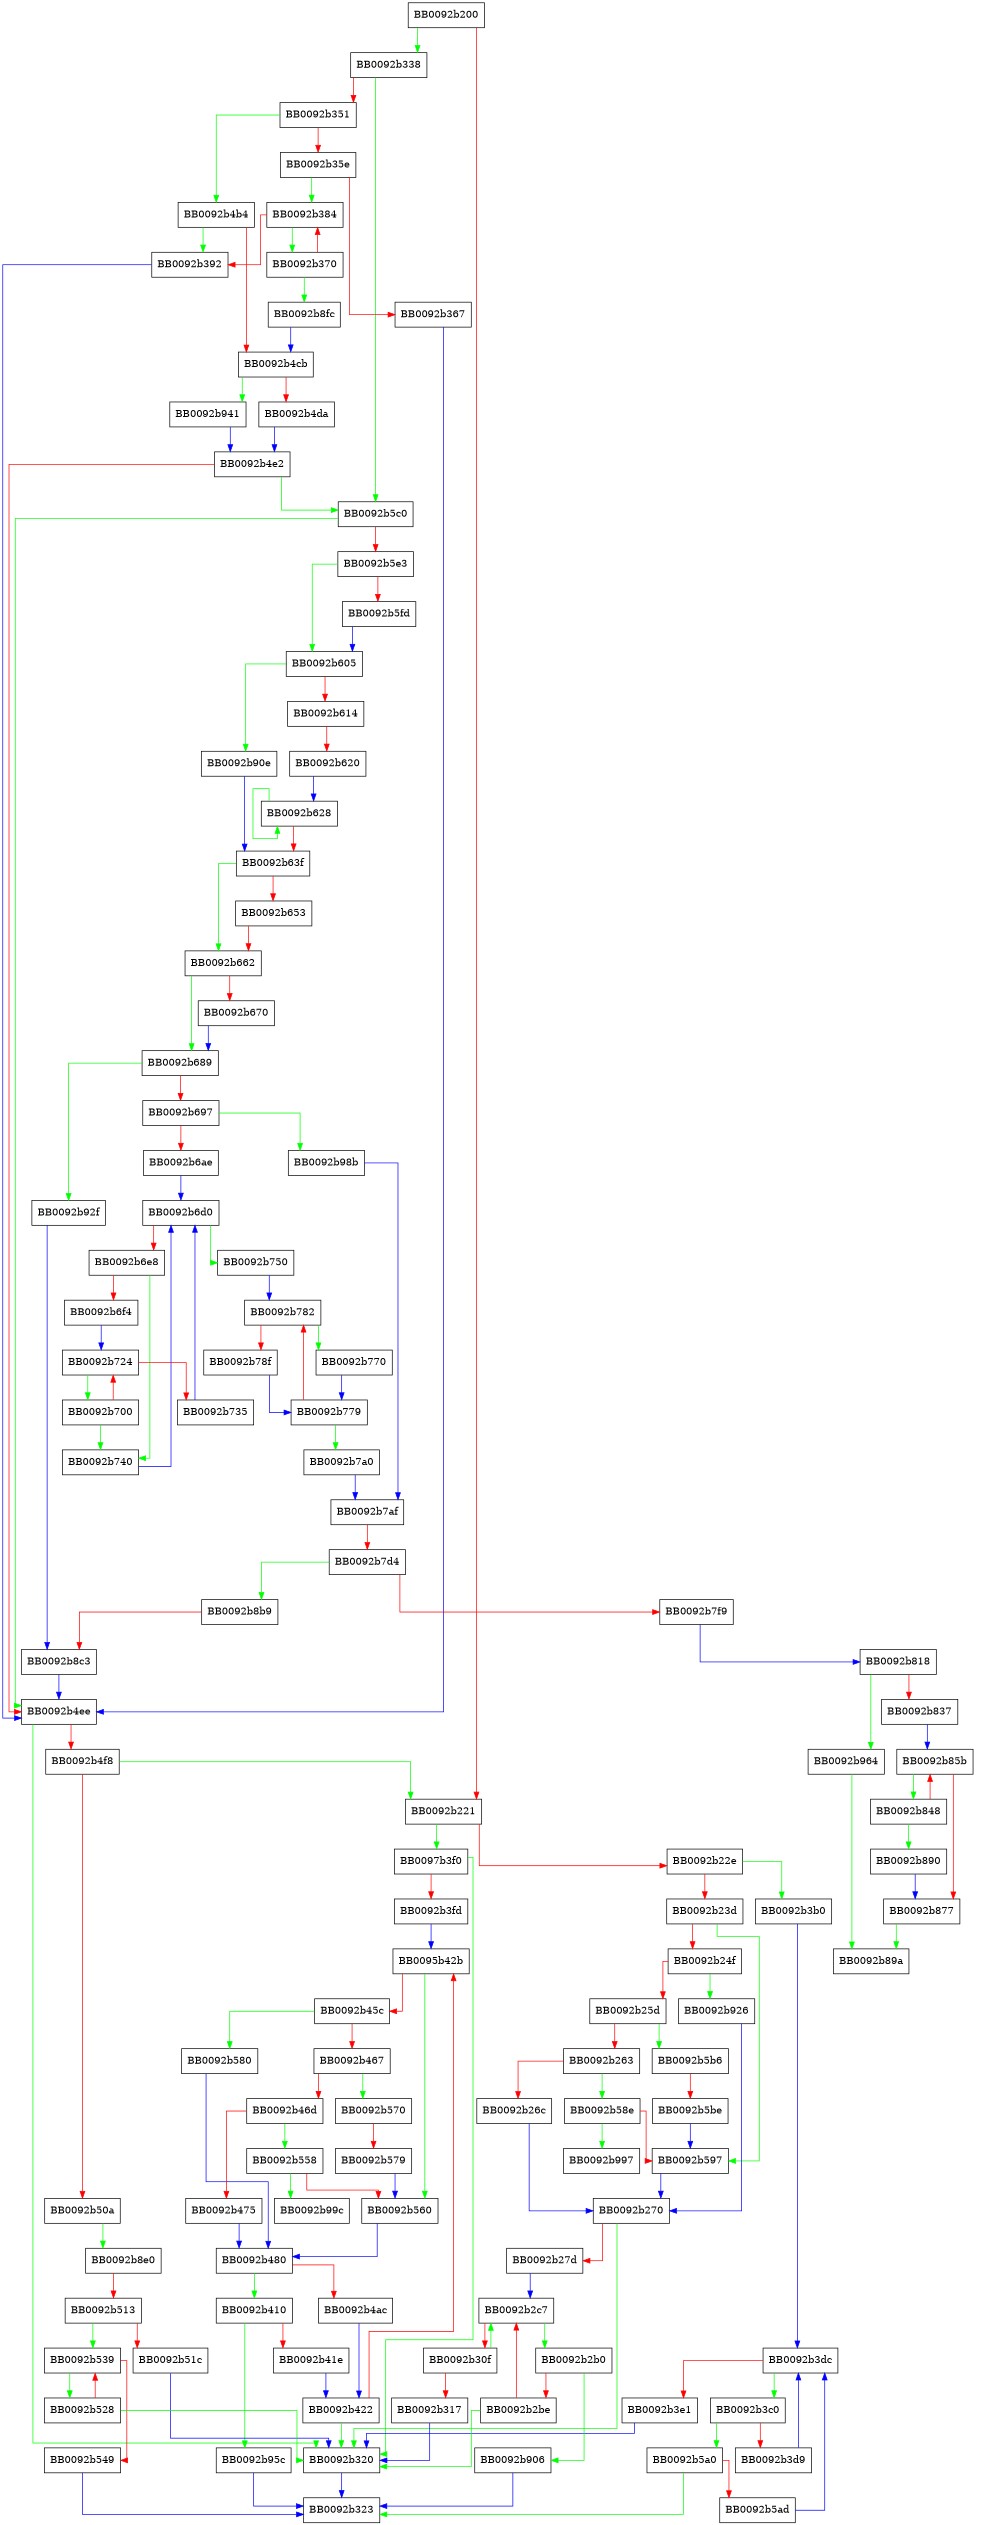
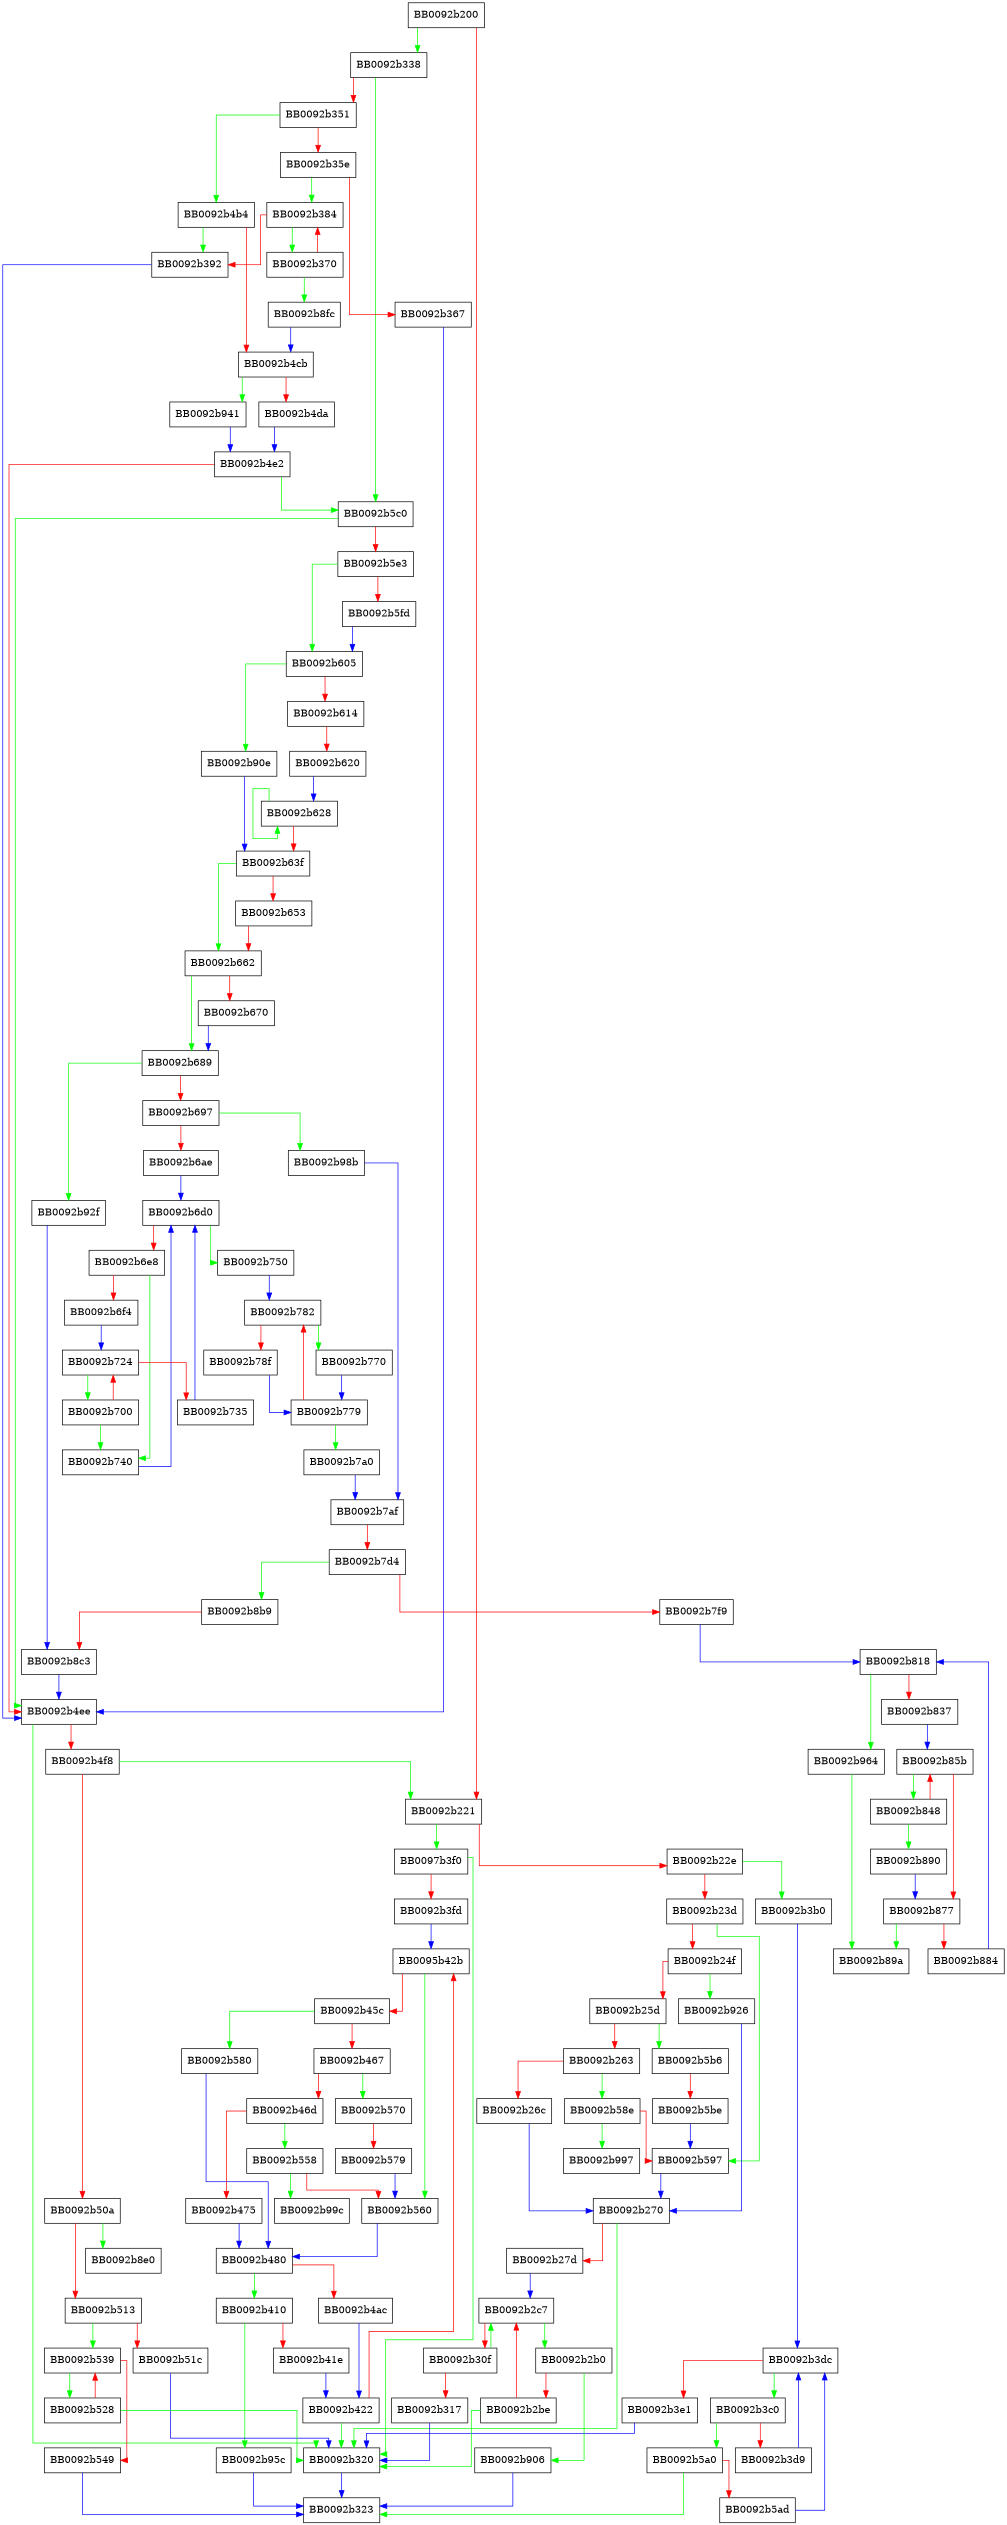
none -> (966, 1961)
(113, 2282) -> (75, 2257)
